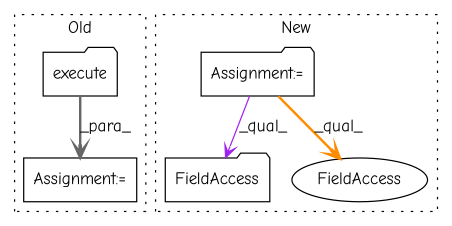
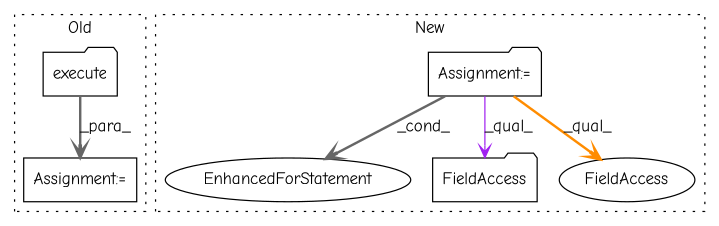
none -> (288, 180)
